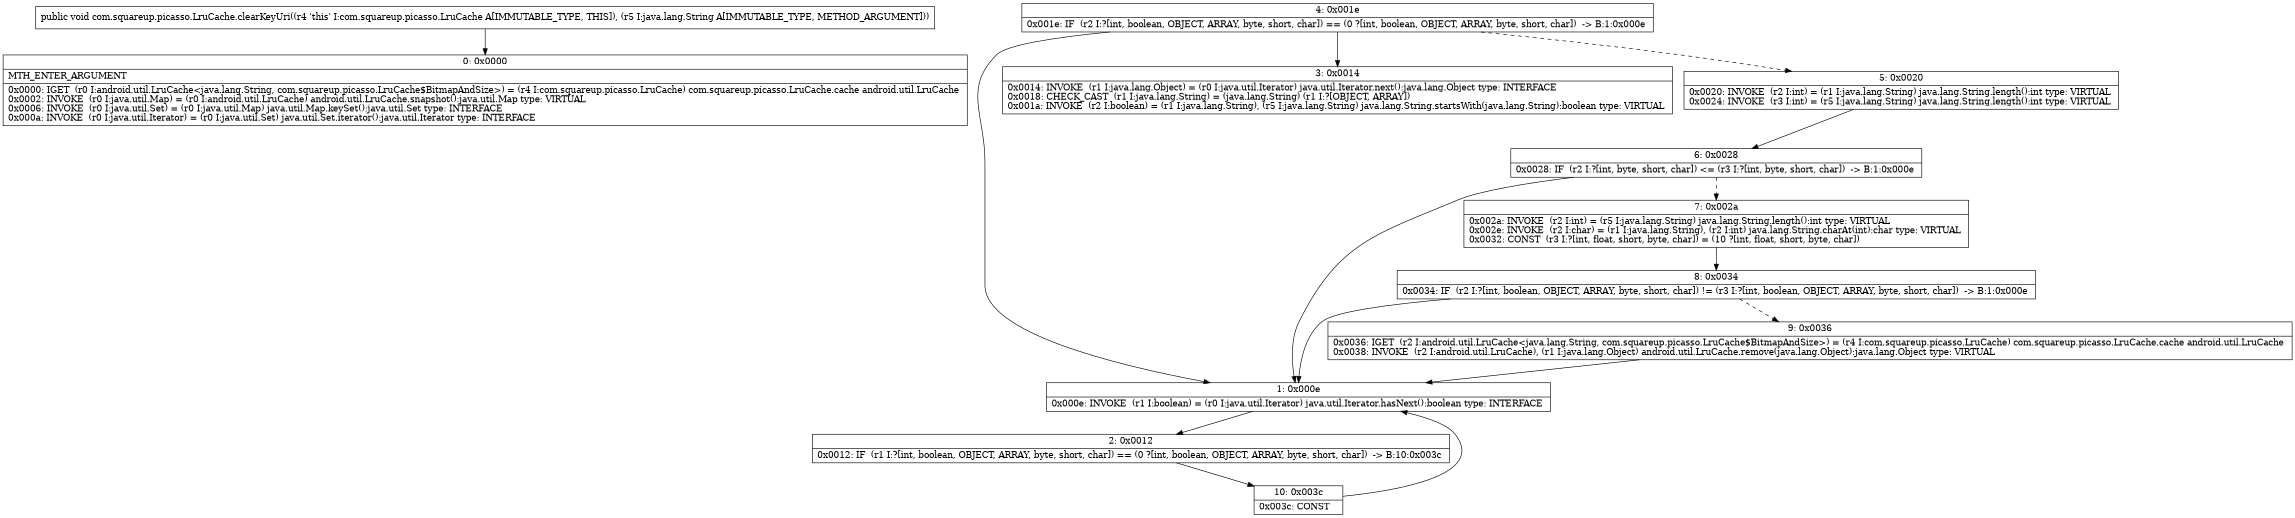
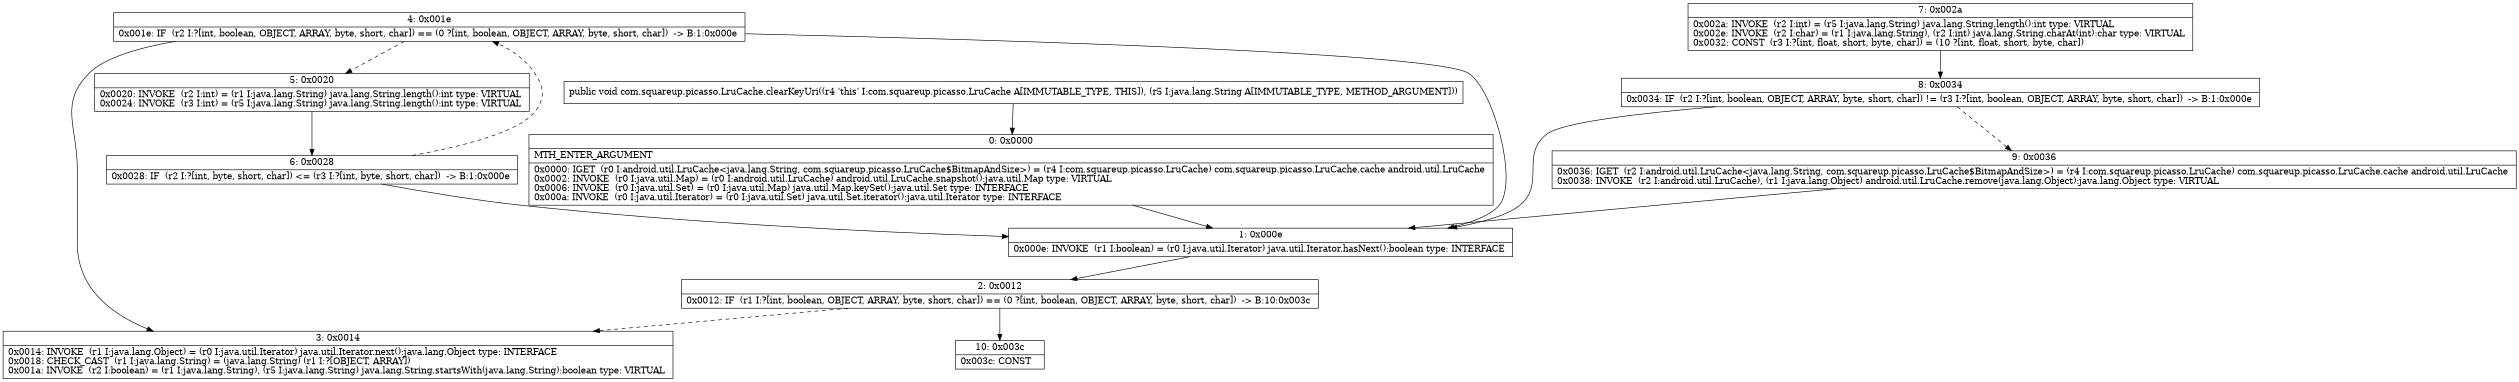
(1716, 186) -> (518, 125)
none -> (724, 319)
(1442, 473) -> (1170, 216)
